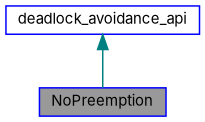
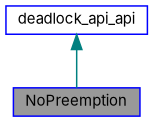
(103, 20) -> (77, 20)
